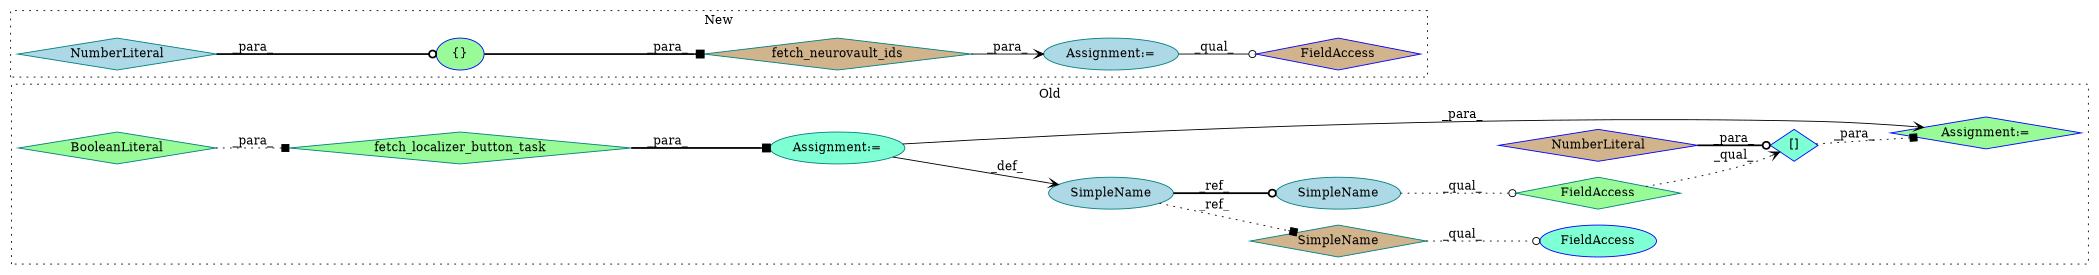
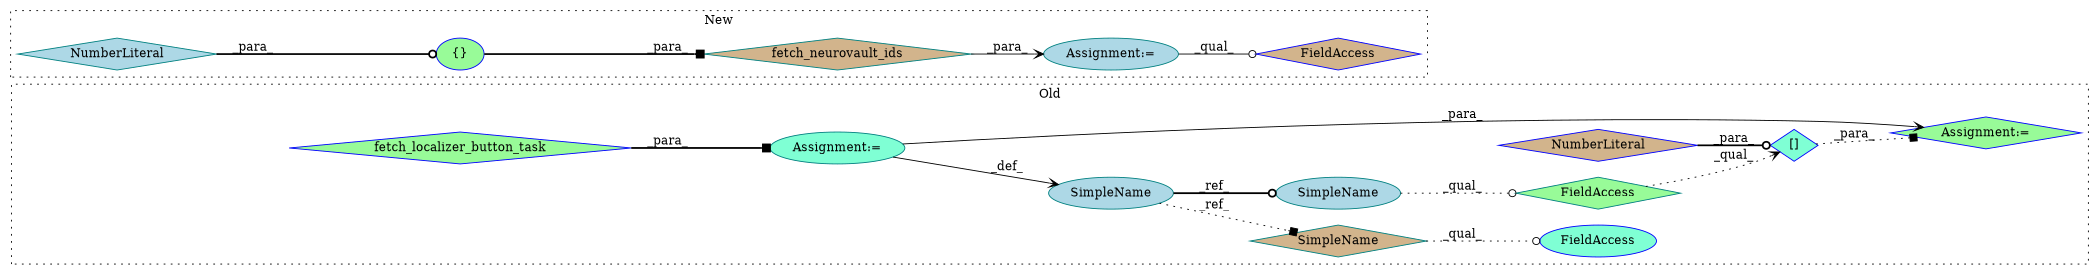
(117, 148) -> none
(460, 148) -> (460, 148)
